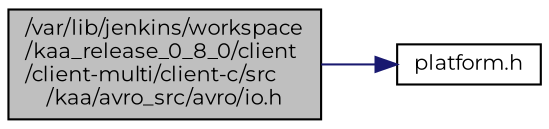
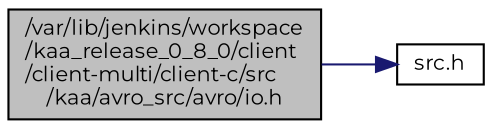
(469, 64) -> (440, 64)
